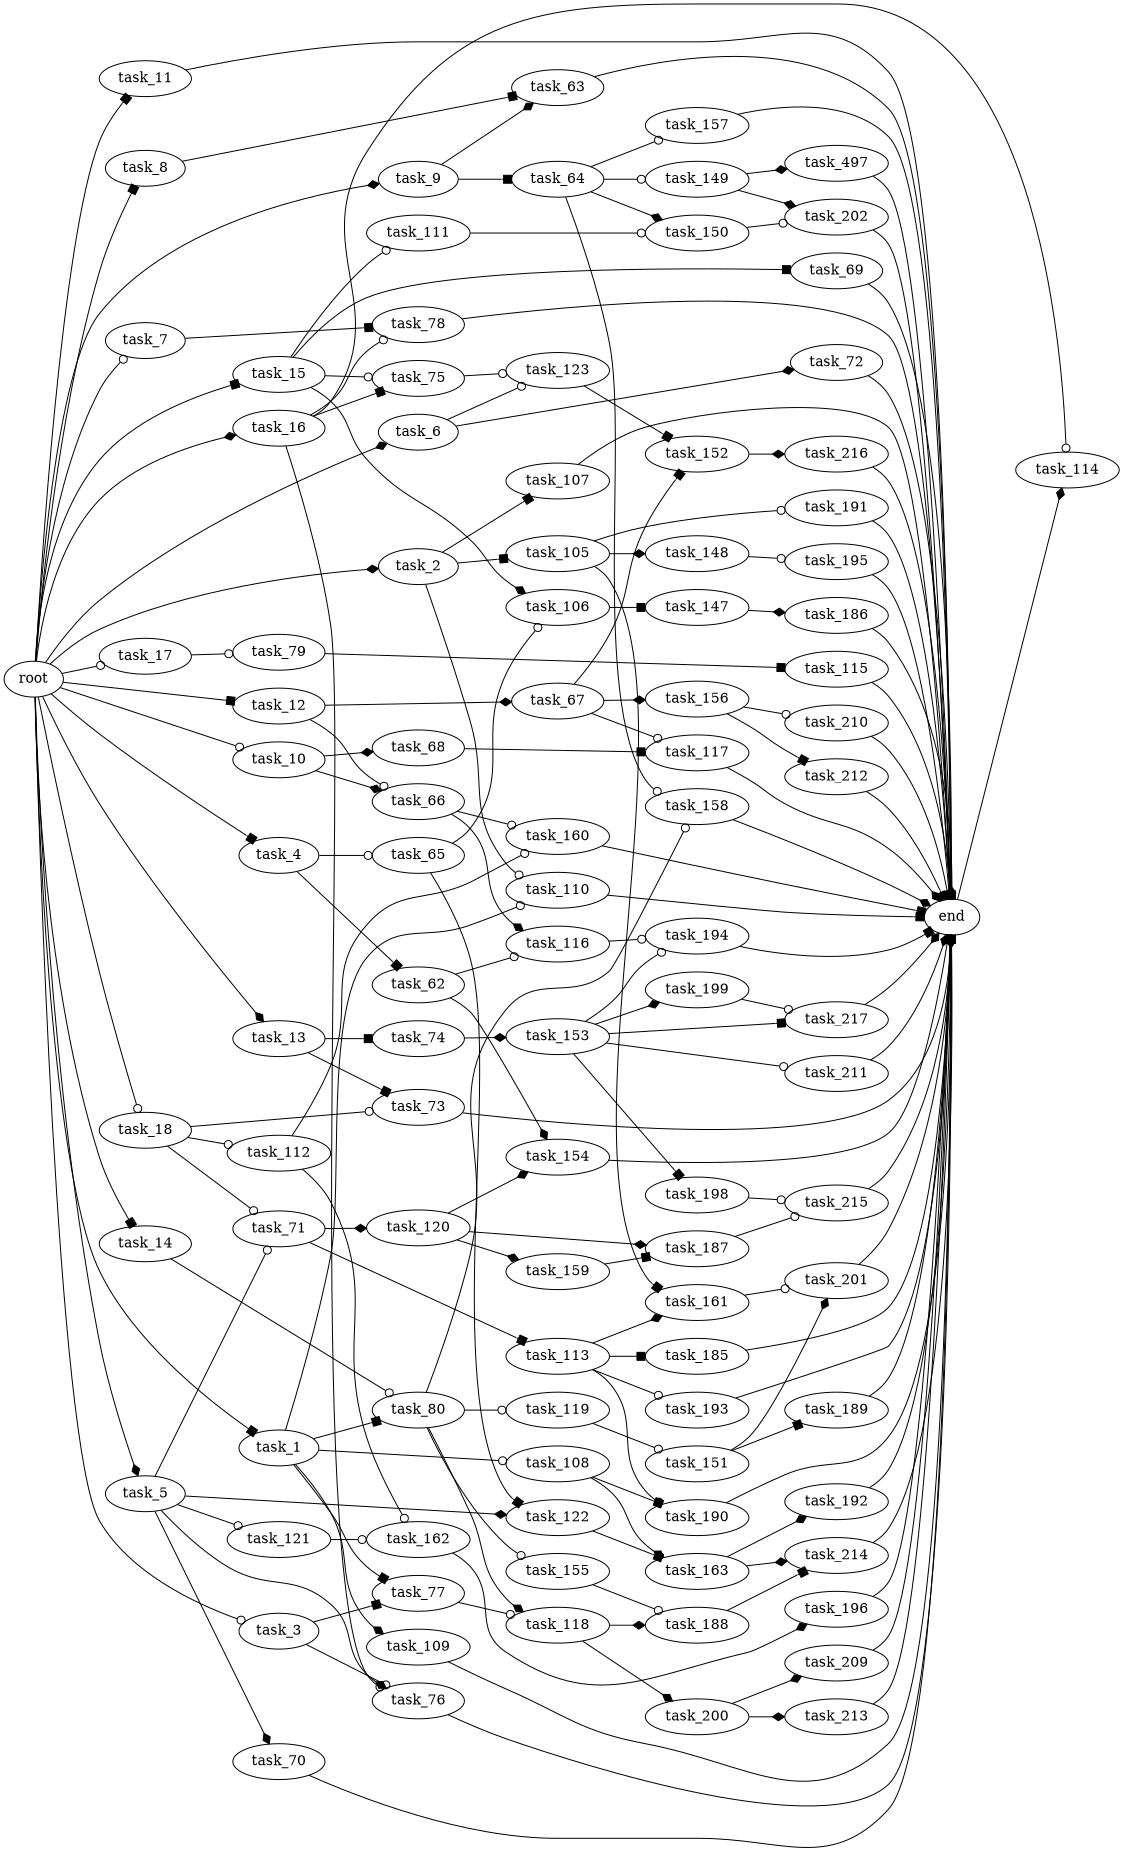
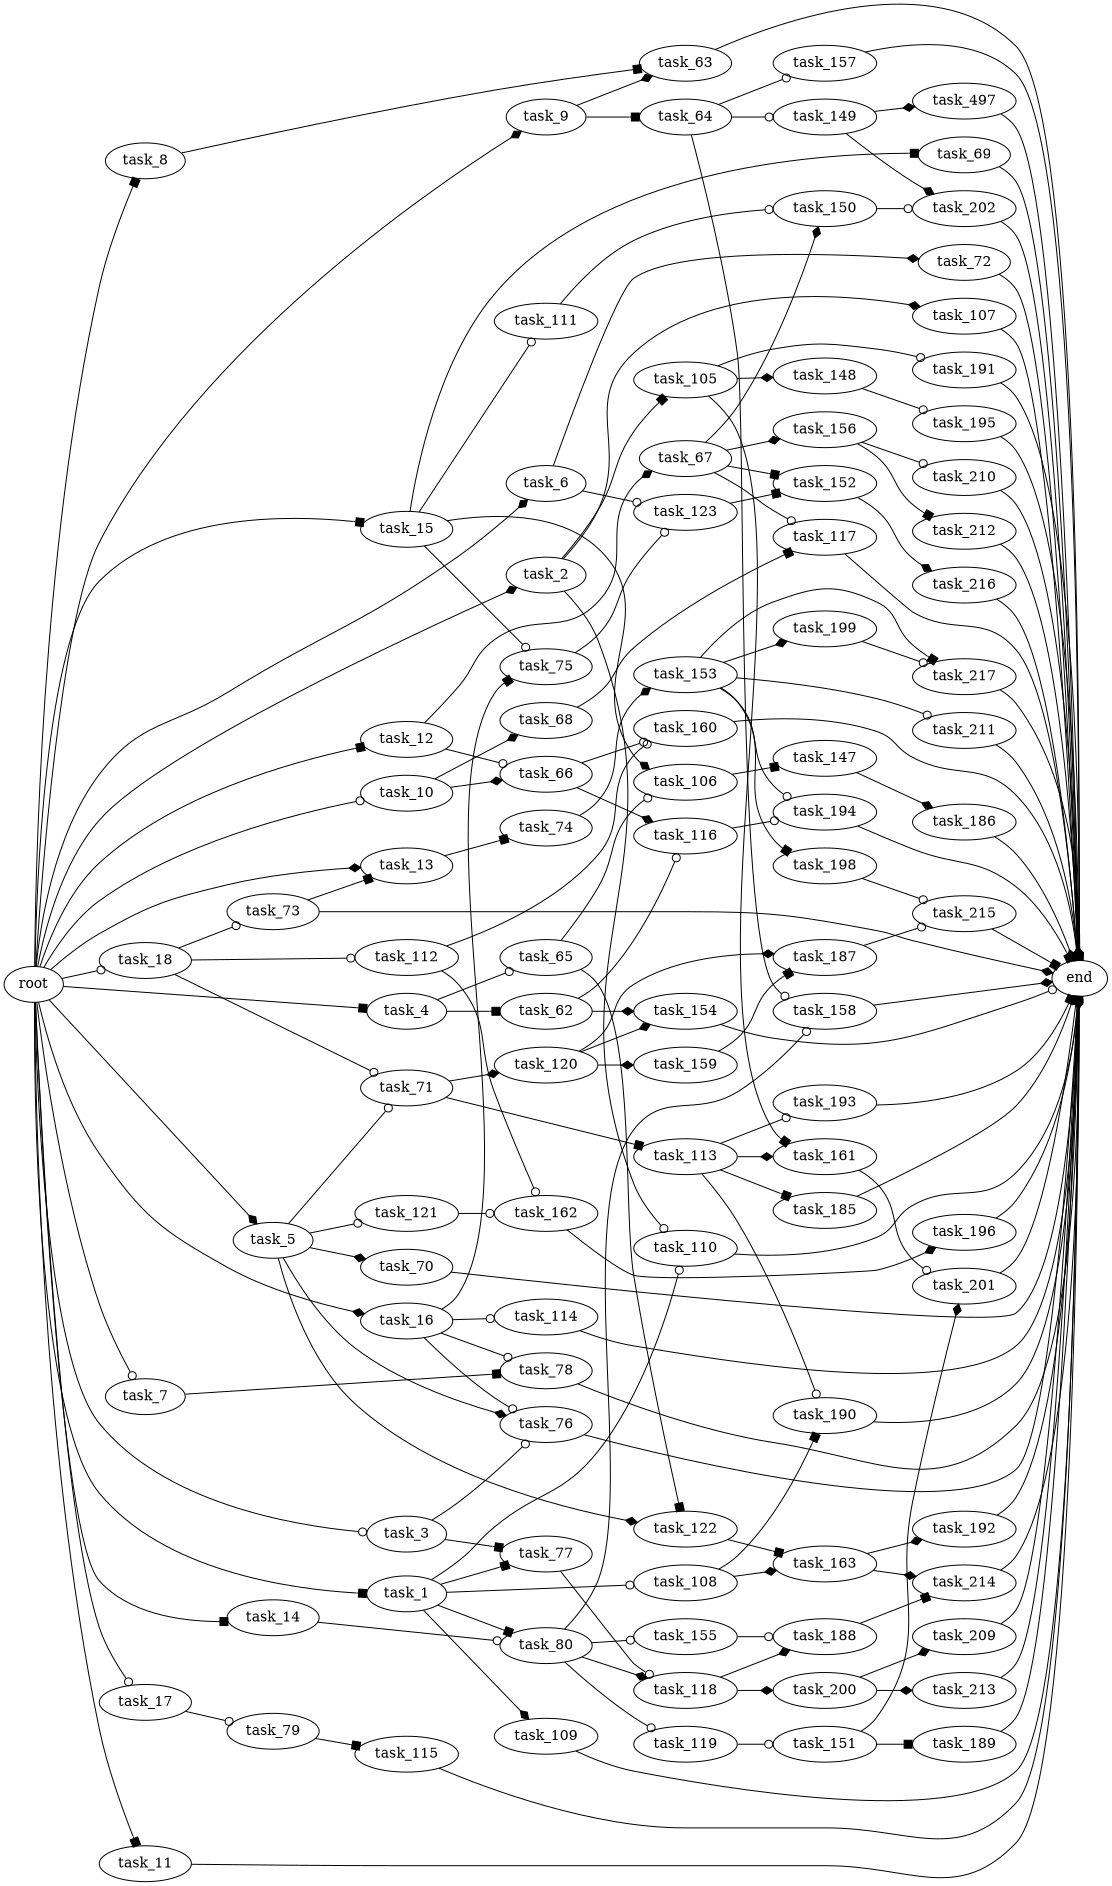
(621, 204) -> (774, 341)
(483, 527) -> (658, 335)
(1008, 699) -> (972, 1365)
(346, 1072) -> (335, 890)
